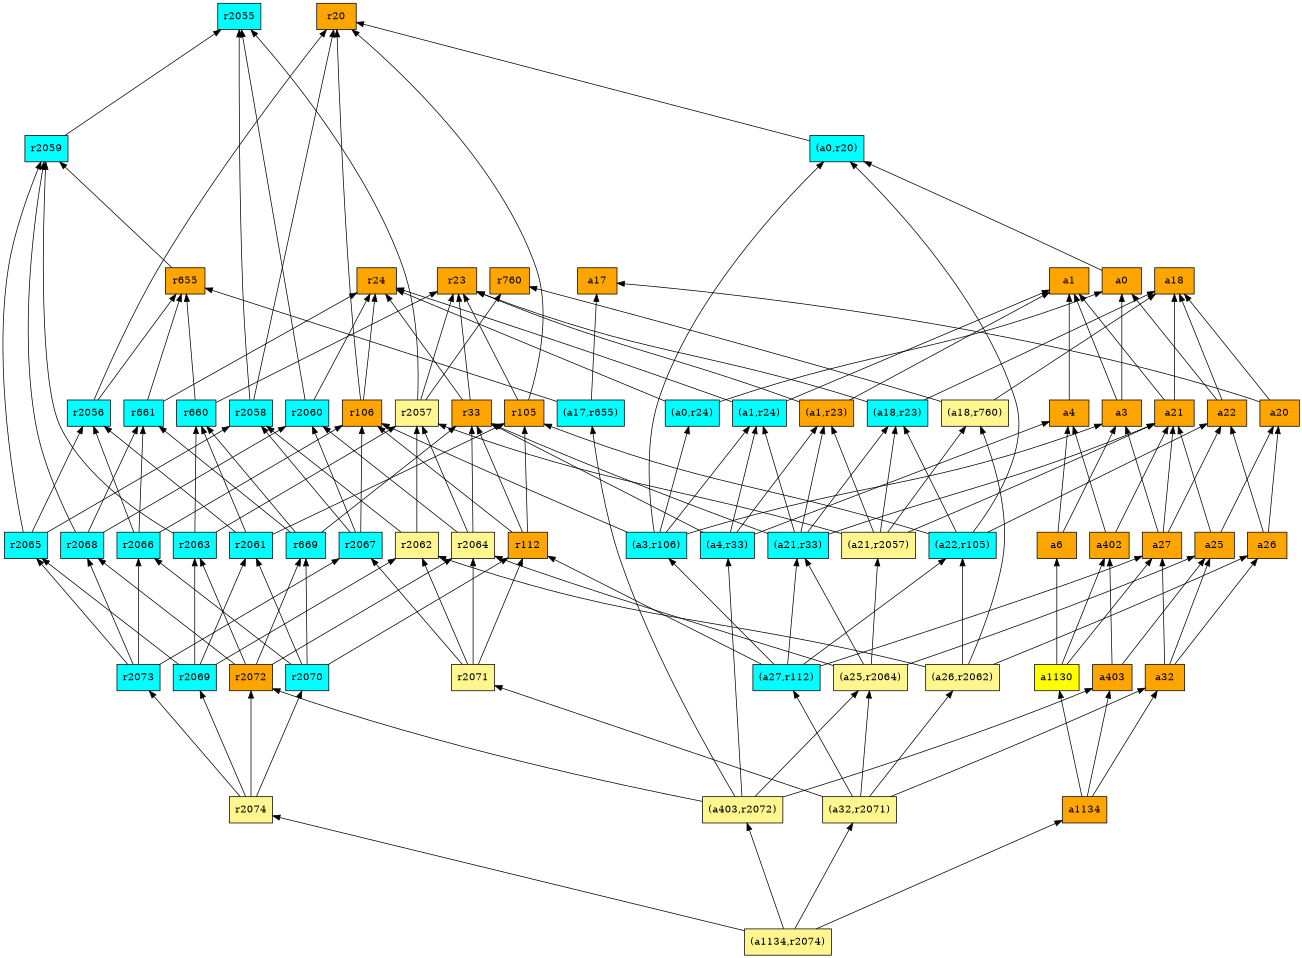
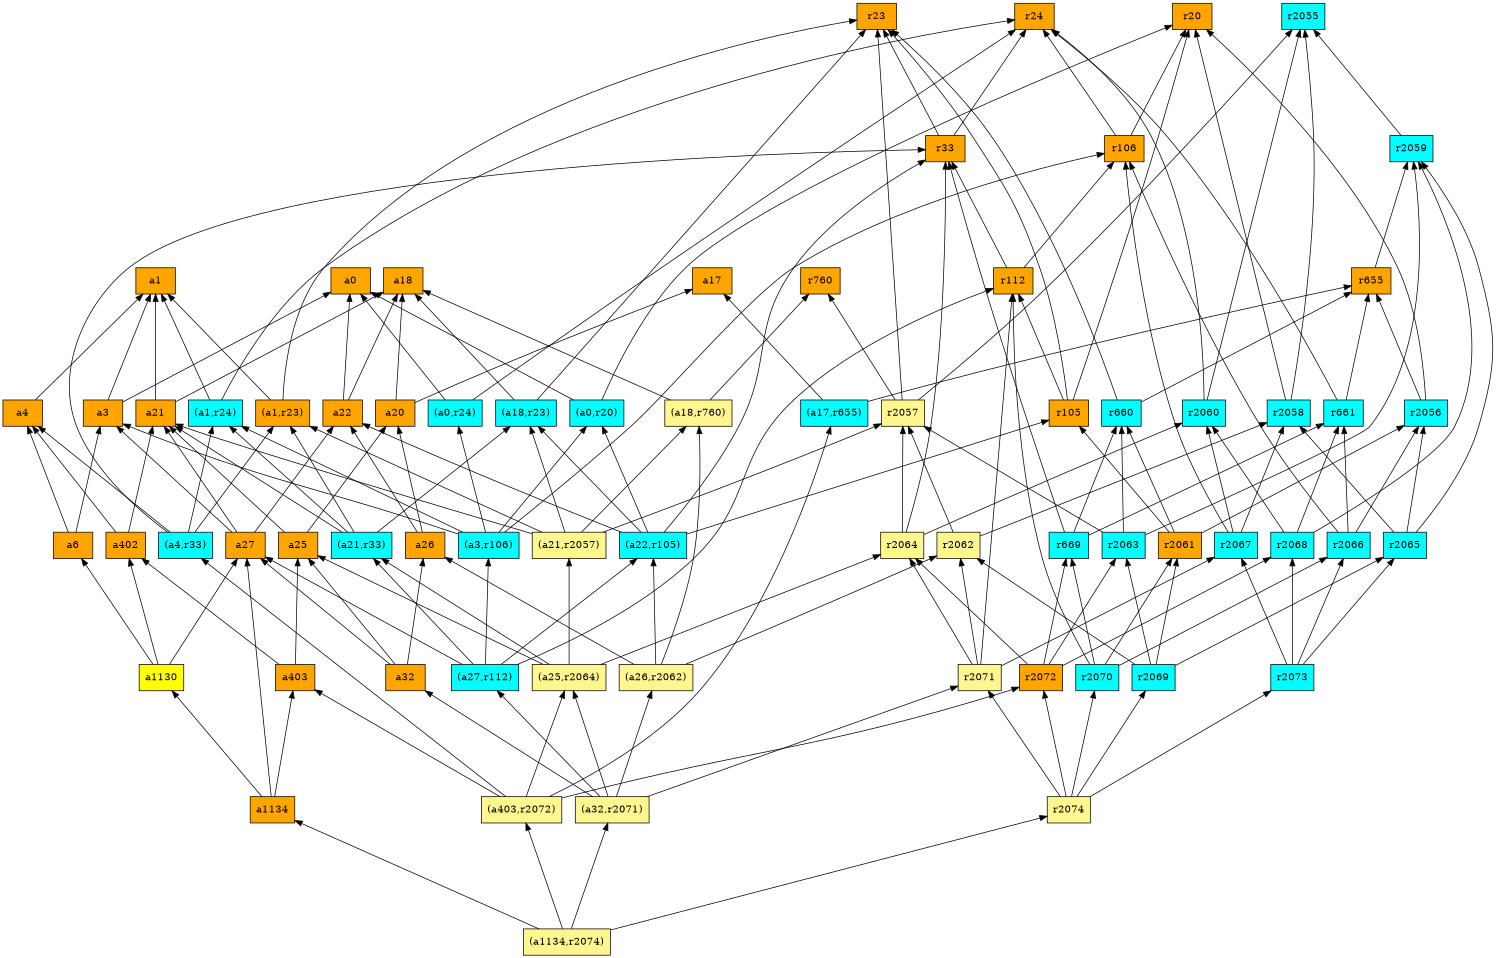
(987, 217) -> (475, 348)
(592, 466) -> (766, 329)
(526, 483) -> (1042, 350)
(251, 545) -> (1180, 545)
none -> (1026, 747)
(1123, 747) -> (259, 681)
